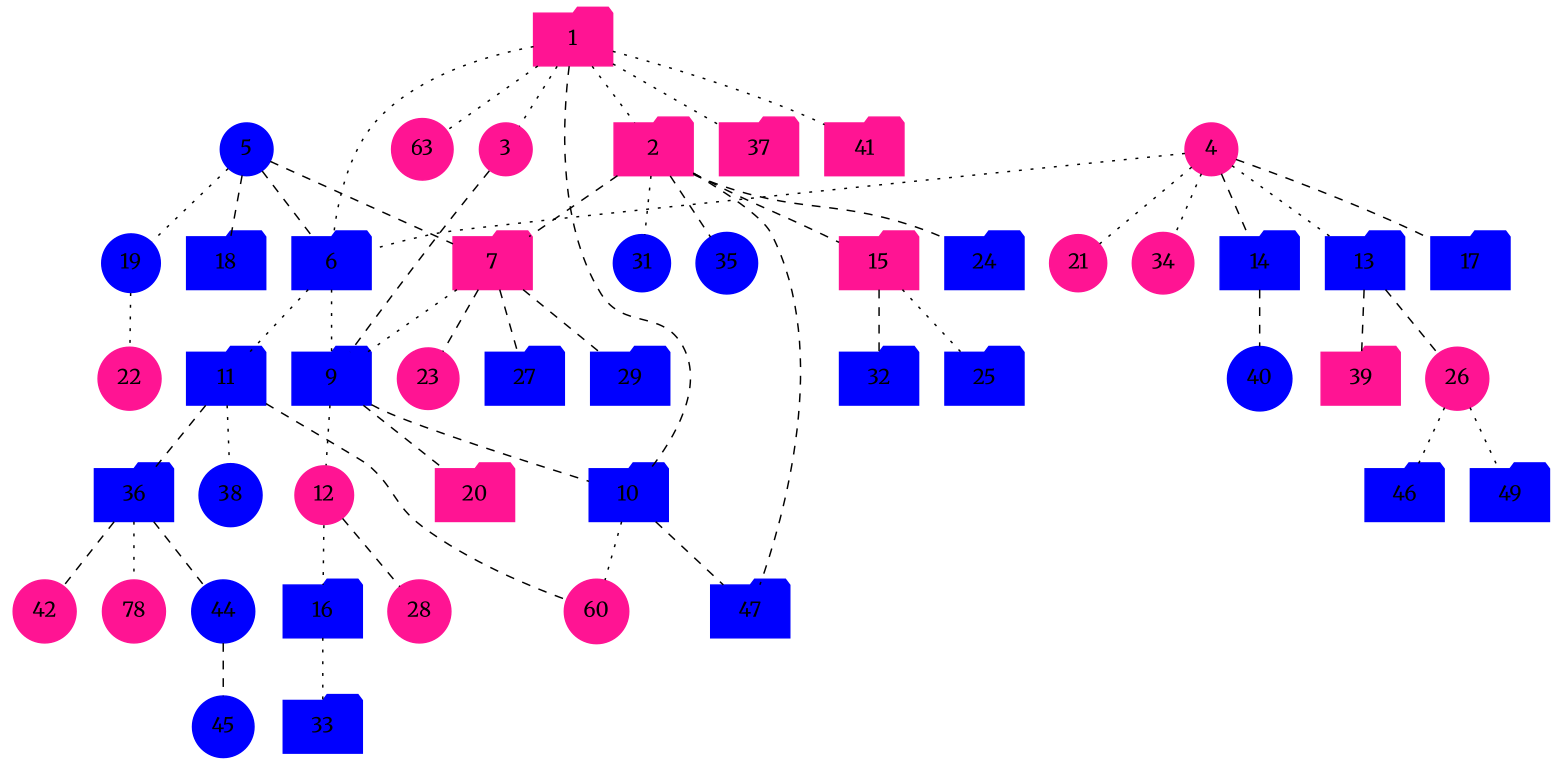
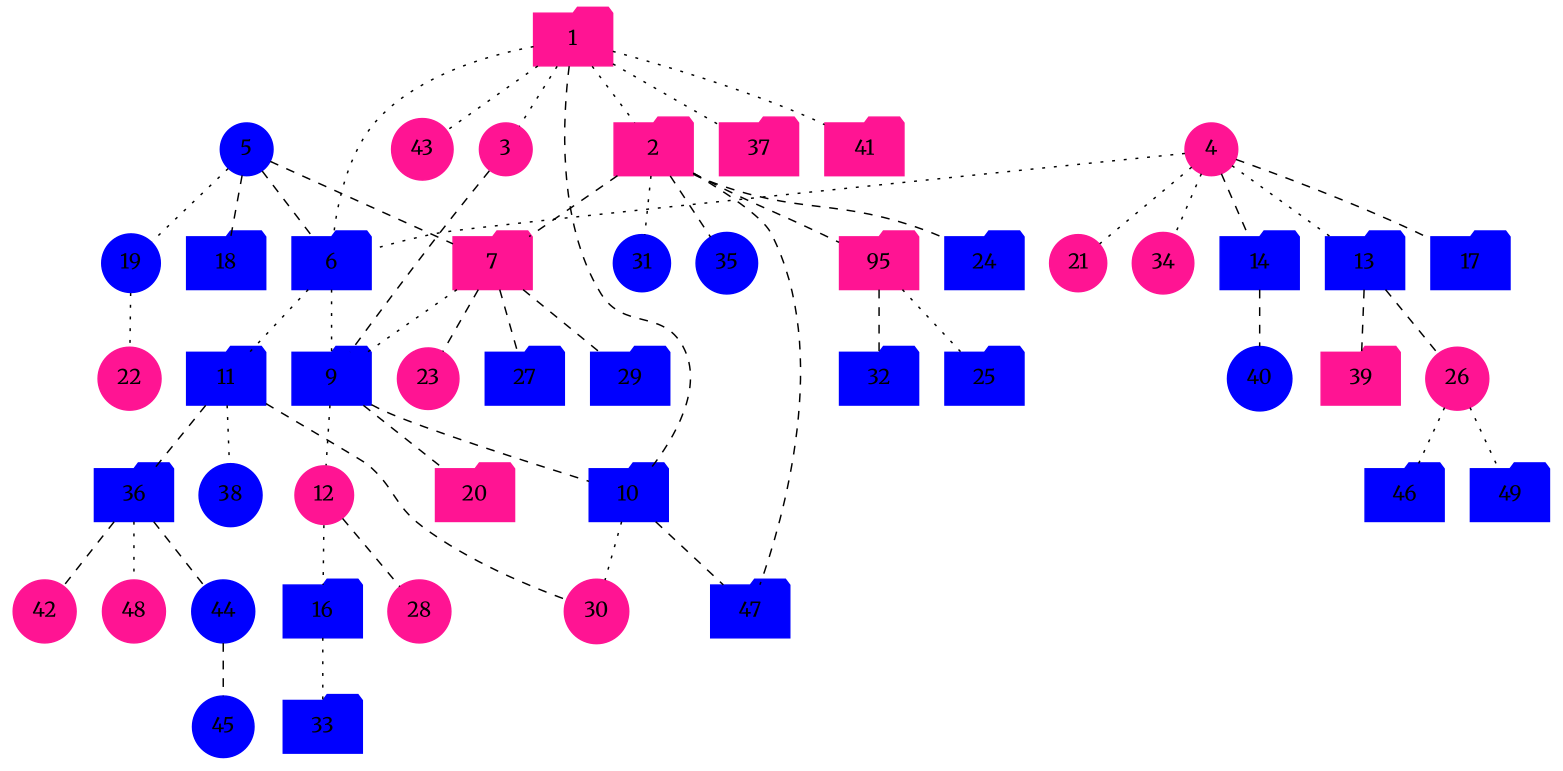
(422, 149) -> (422, 149)
(879, 263) -> (879, 263)
(134, 611) -> (134, 611)
(597, 611) -> (597, 611)
